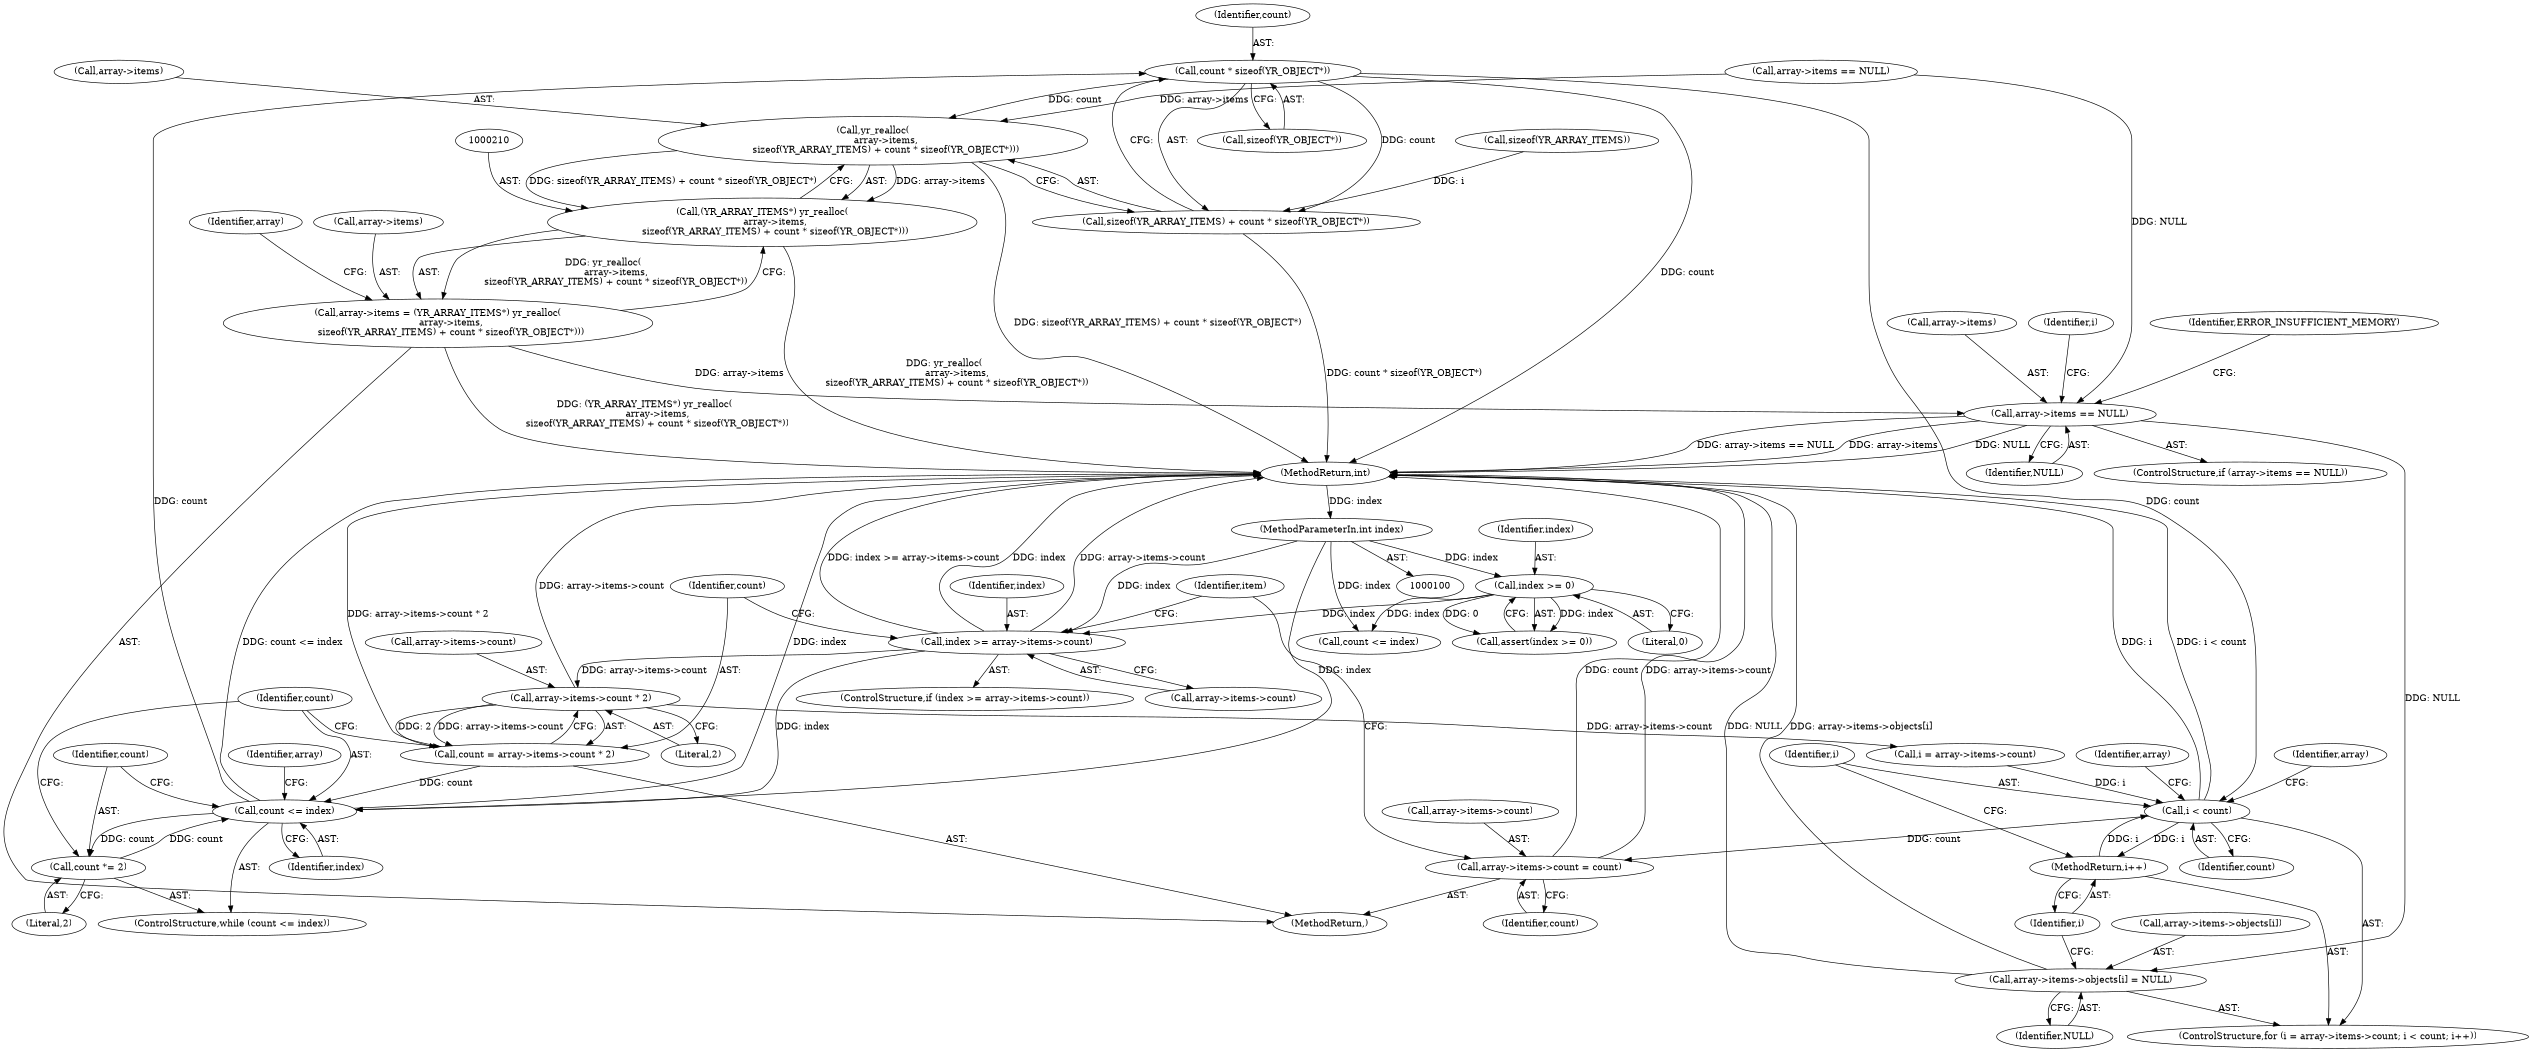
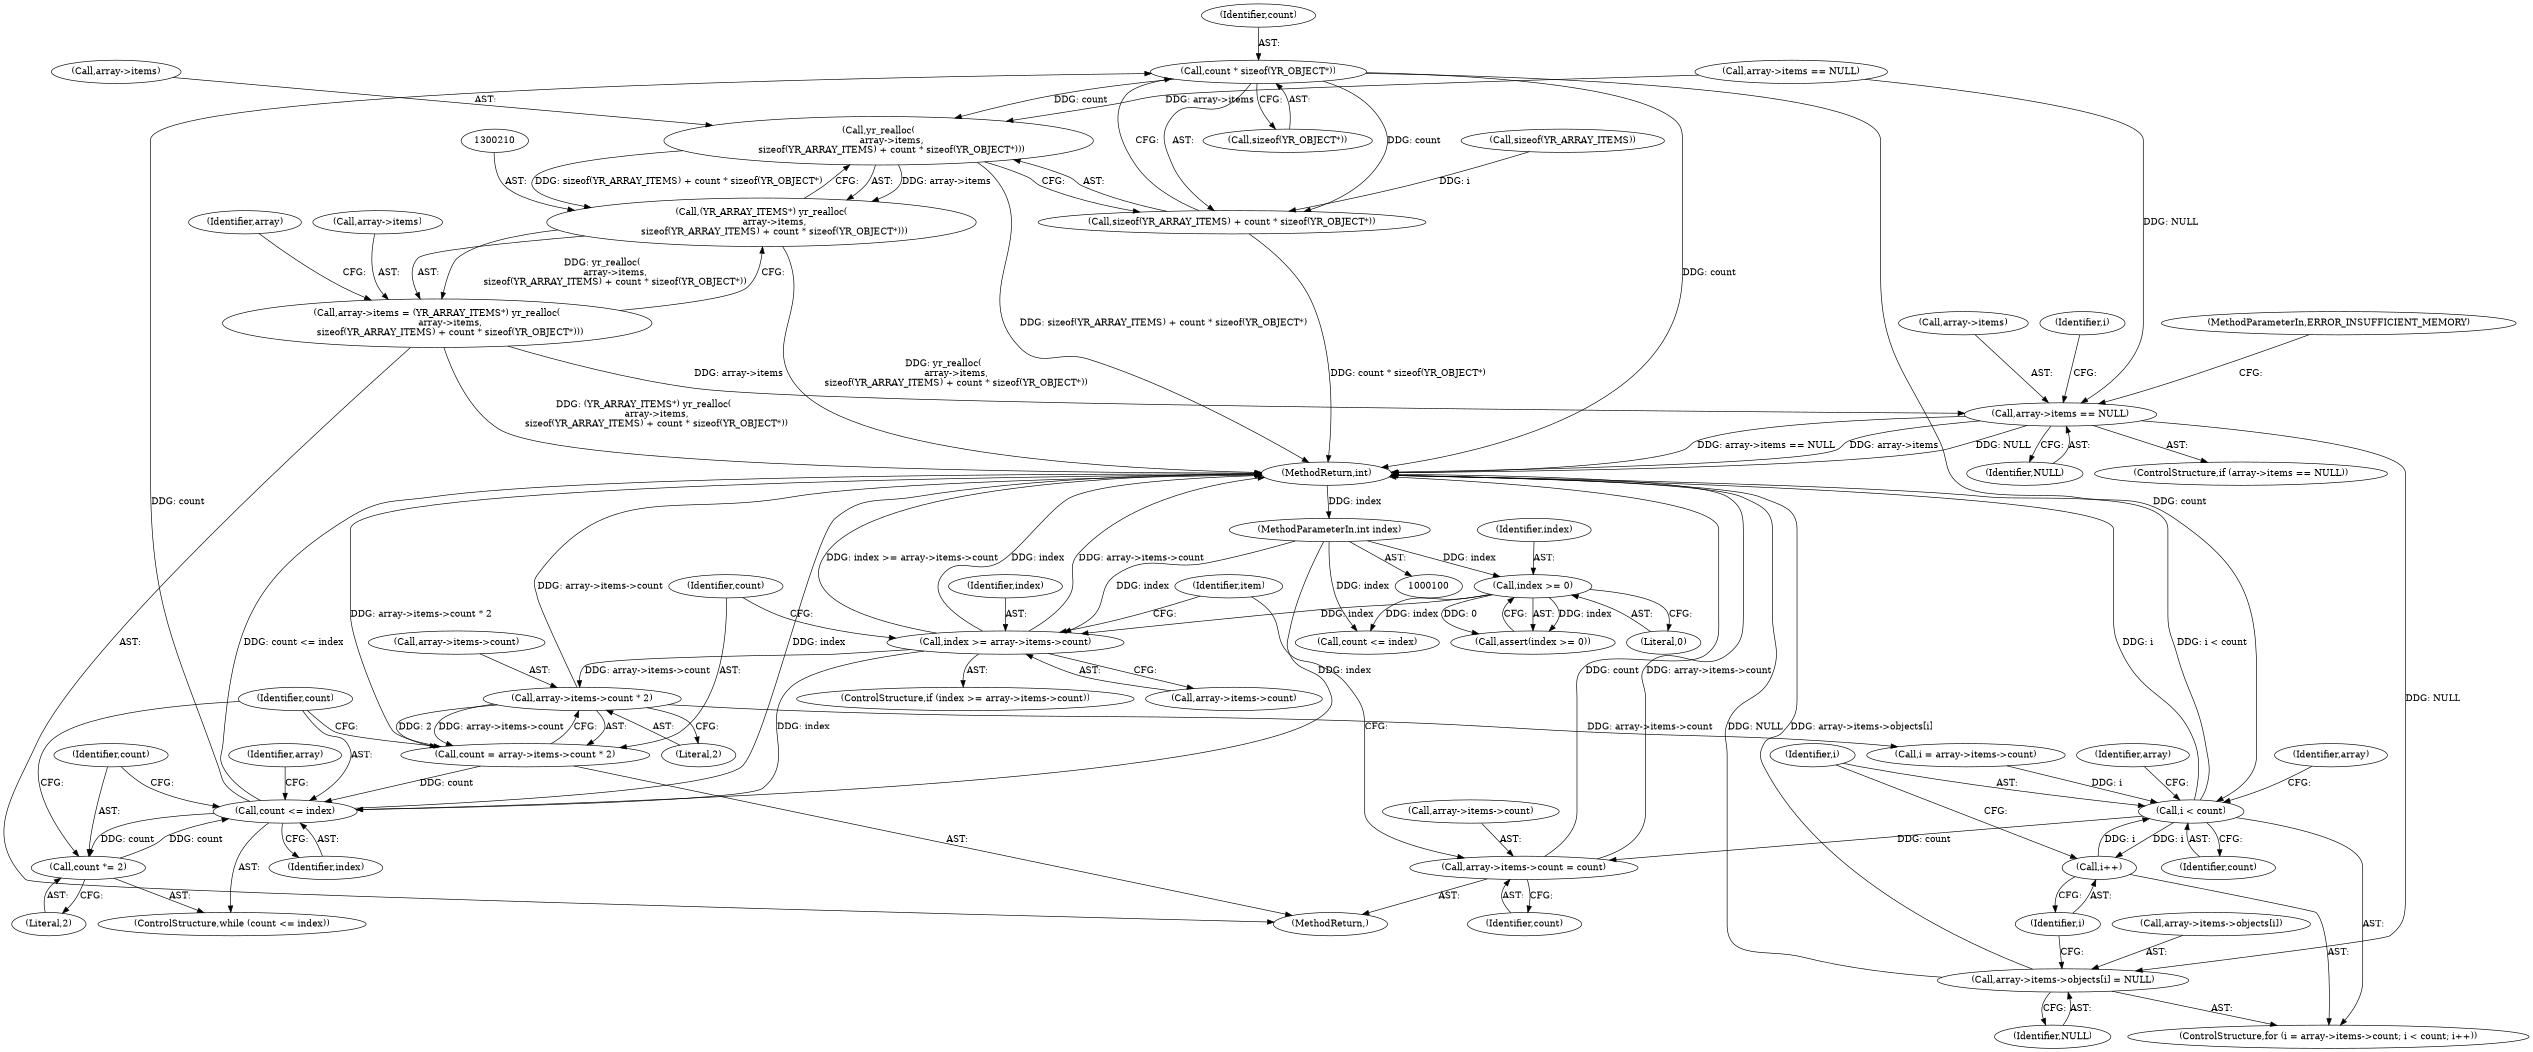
(489, 141) -> (495, 141)
(2294, 323) -> (2339, 323)
(2099, 868) -> (2099, 868)
